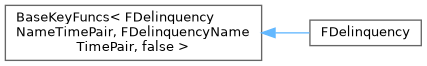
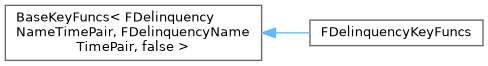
(366, 33) -> (396, 33)
